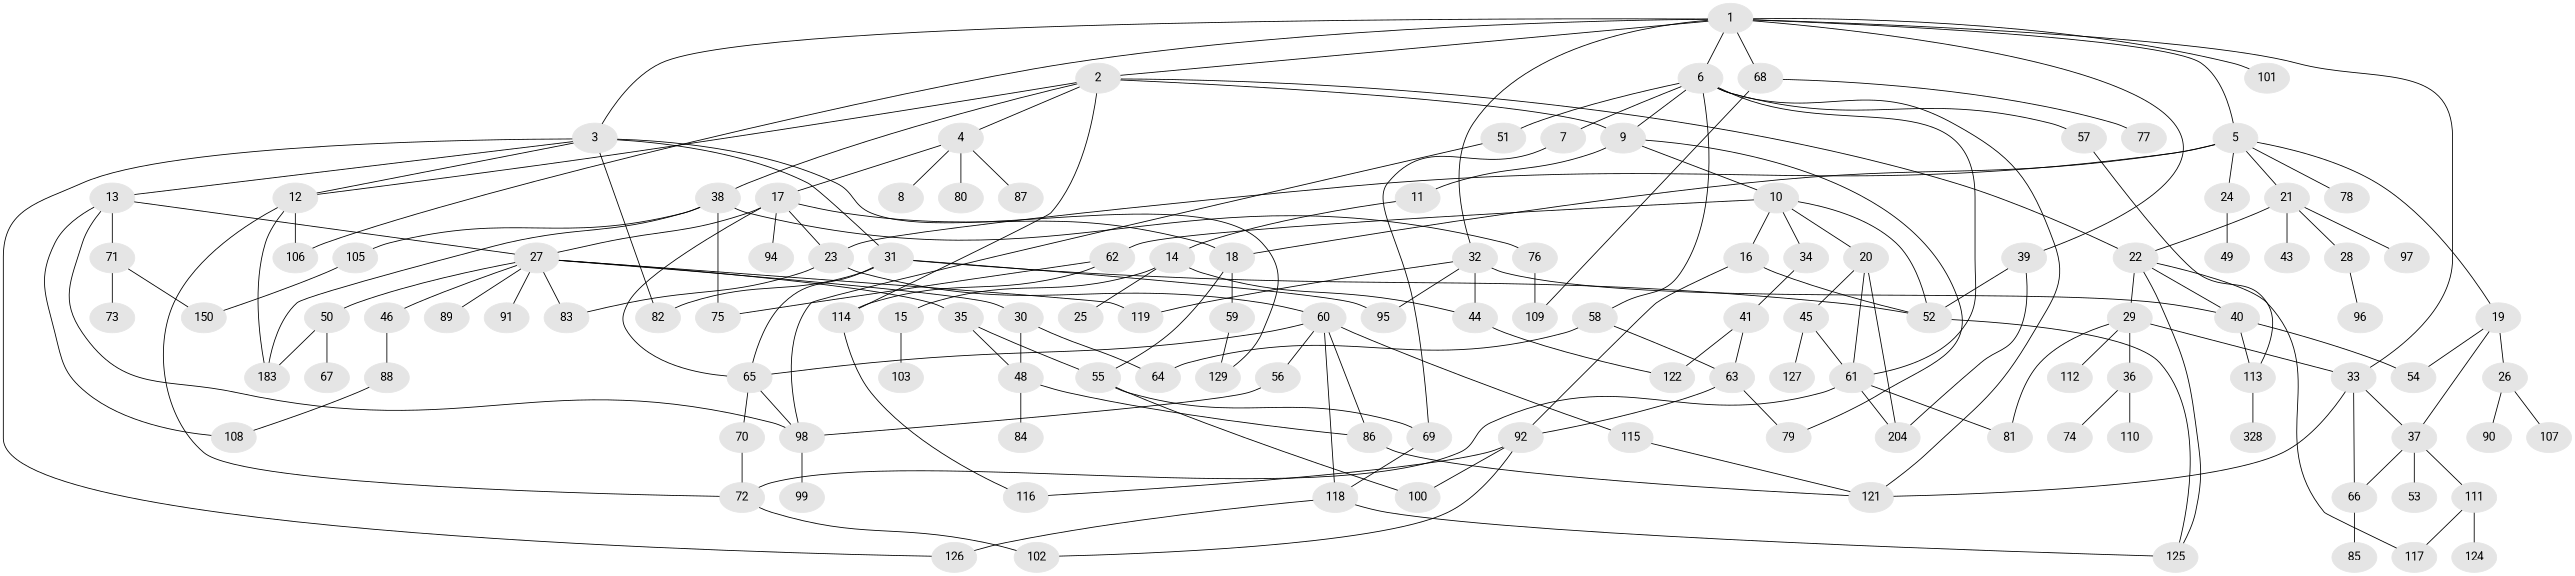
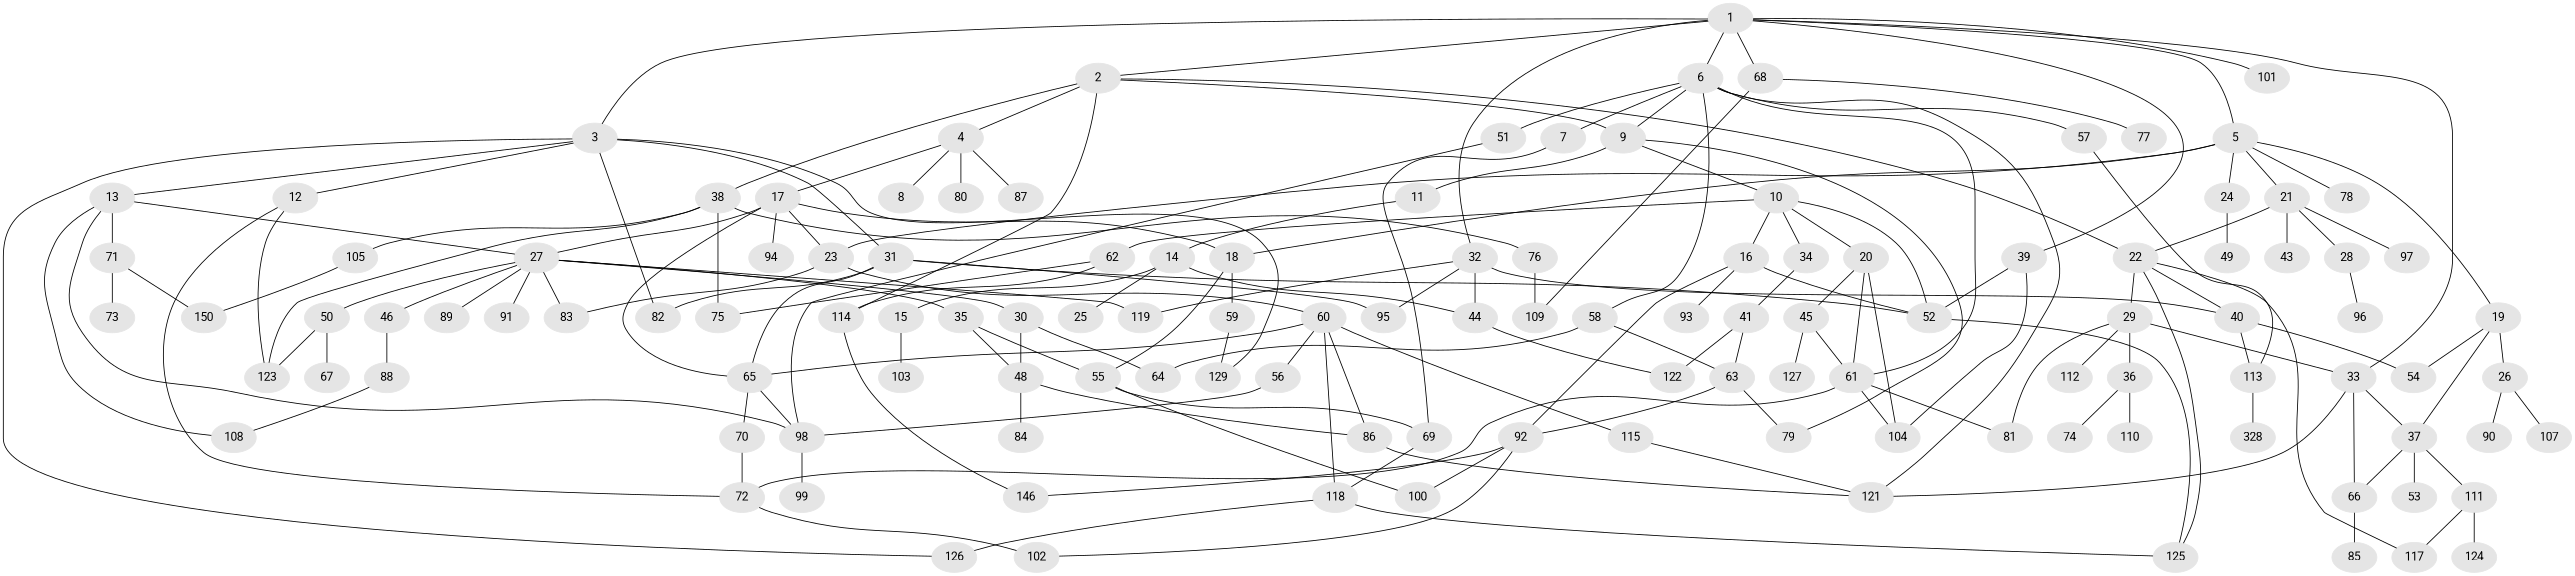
(754, 134) -> none
(295, 258) -> none
none -> (1686, 318)
(267, 378) -> (267, 378)
(1898, 438) -> (1898, 438)
(1026, 498) -> (1026, 498)
